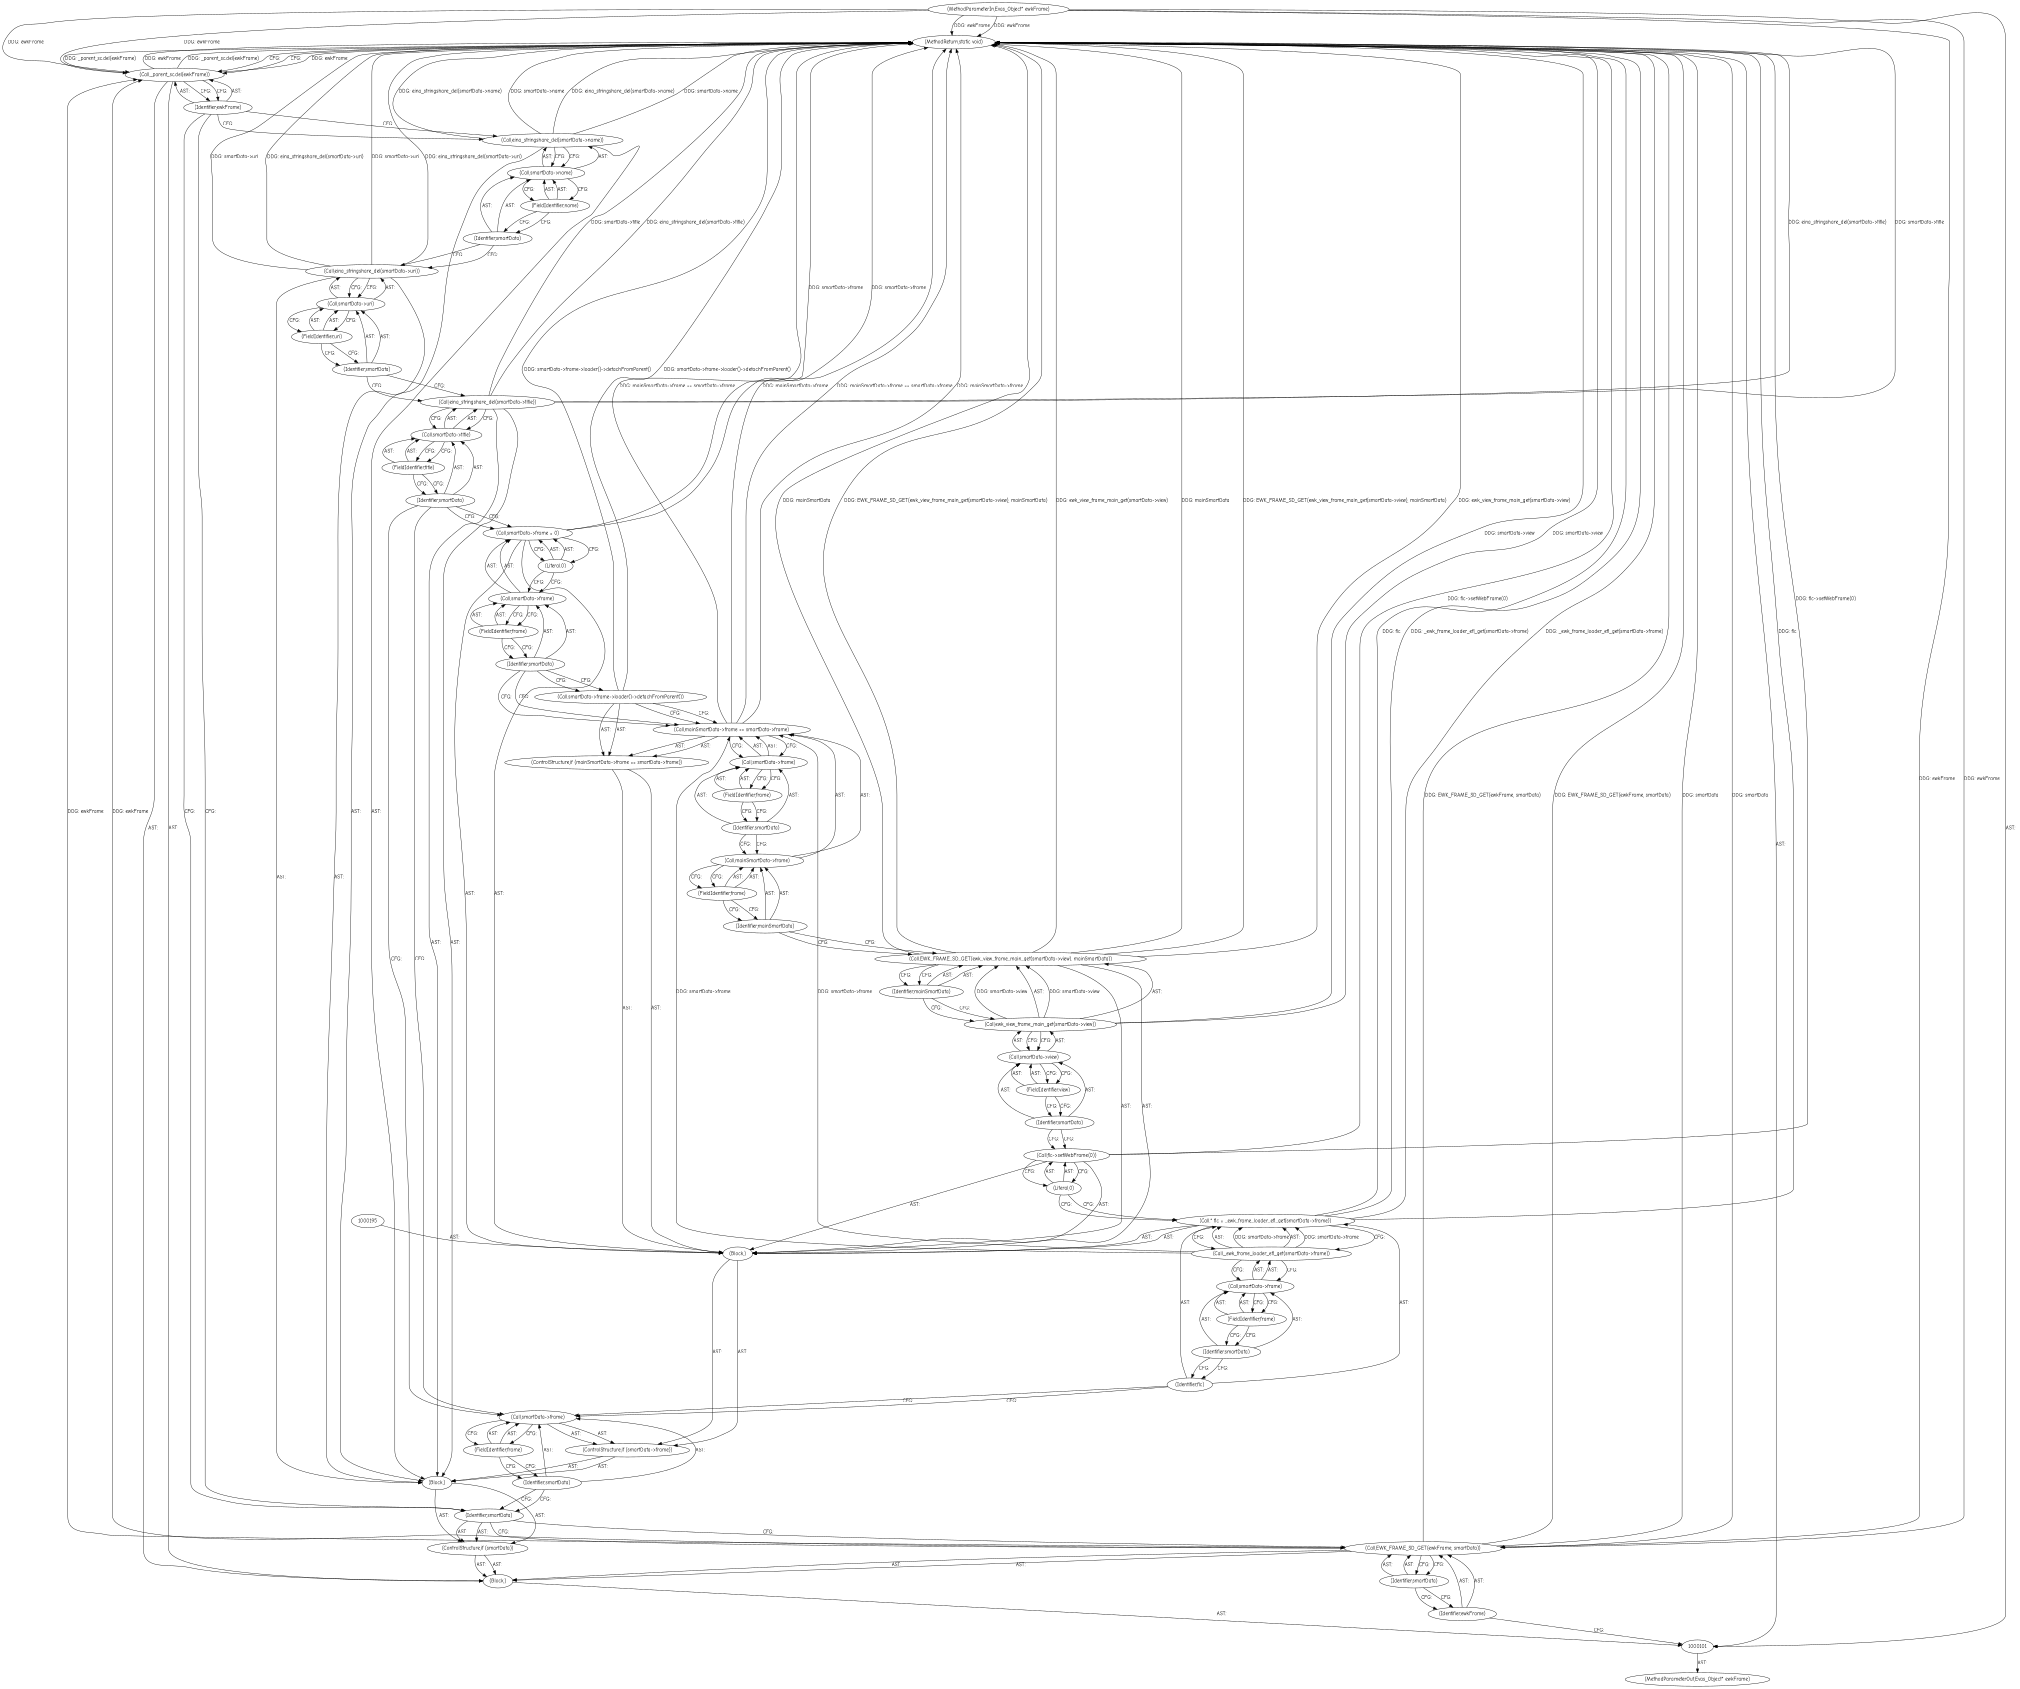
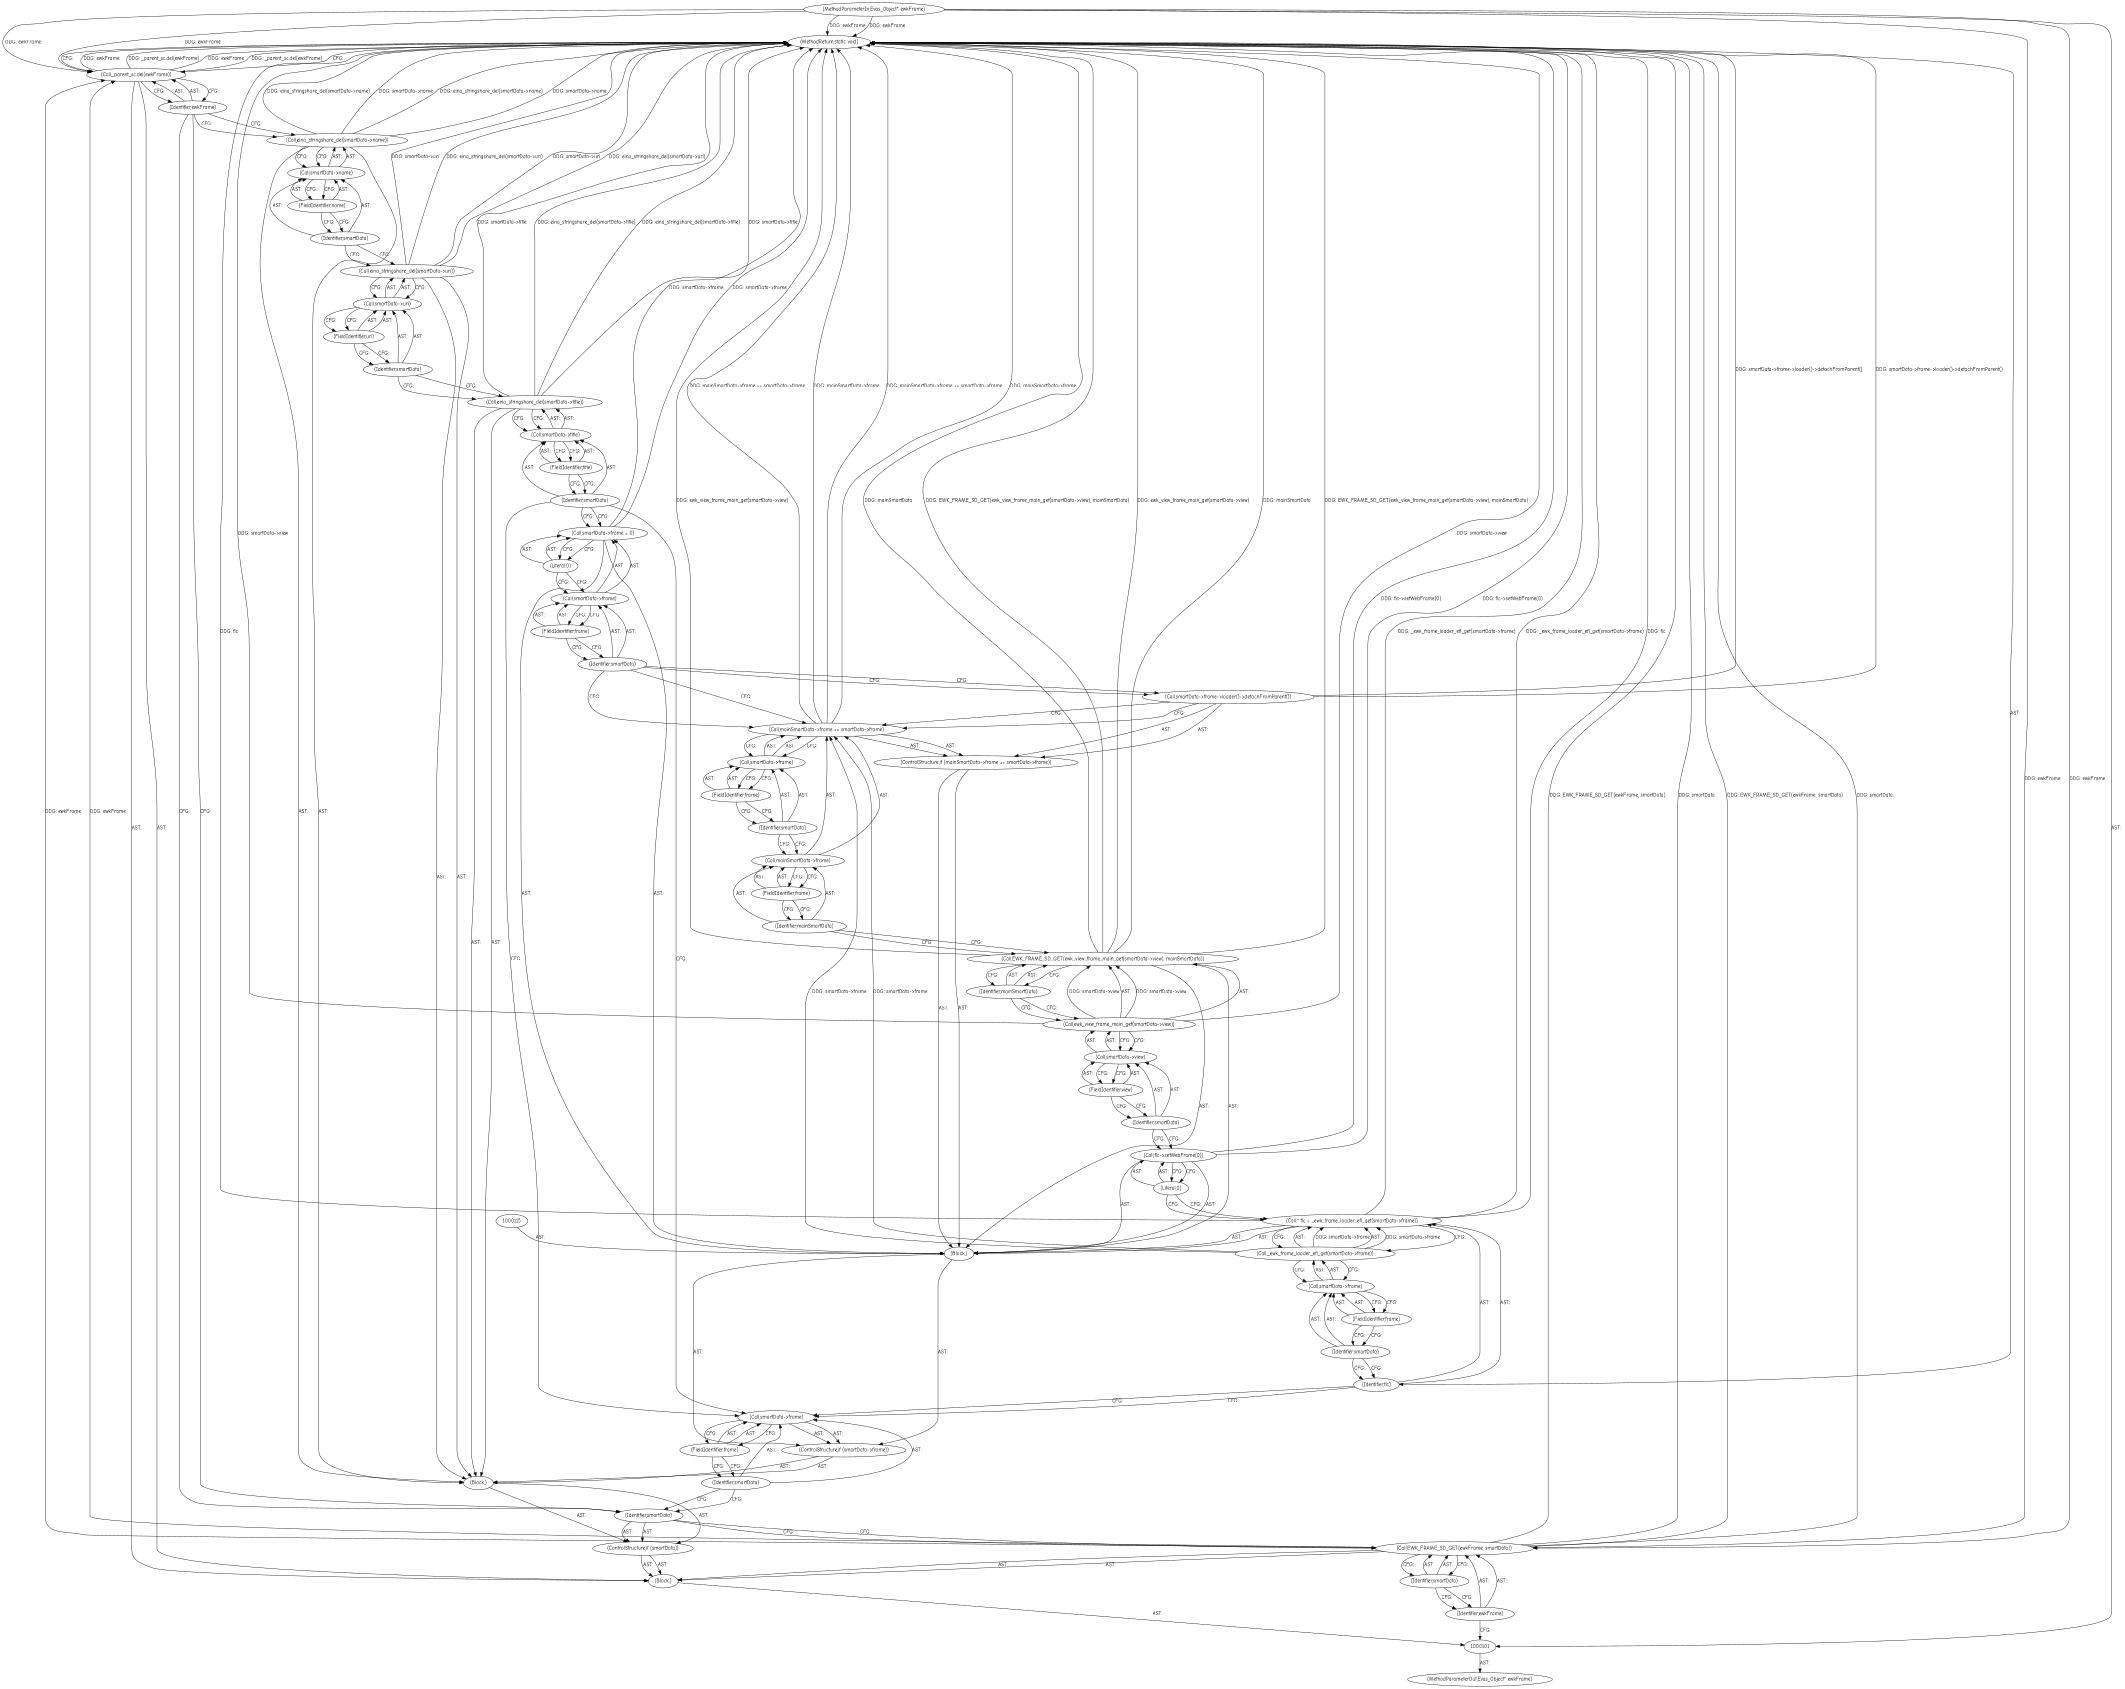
(1752, 502) -> (2013, 447)
(368, 1221) -> (512, 1221)
